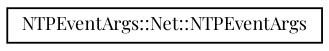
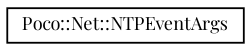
(165, 25) -> (126, 25)
